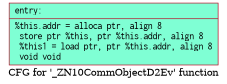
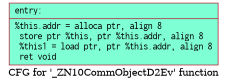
(38, 57) -> (35, 57)
